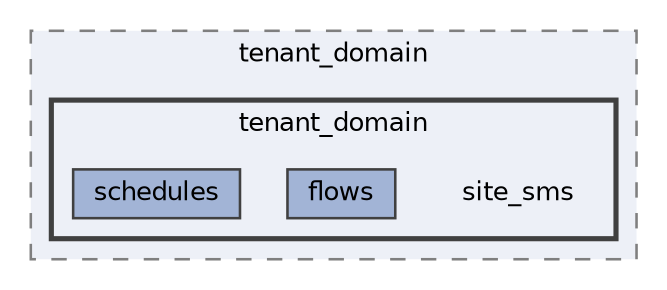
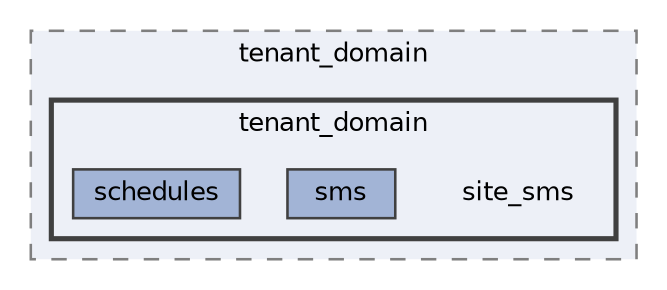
(341, 194) -> (341, 194)
